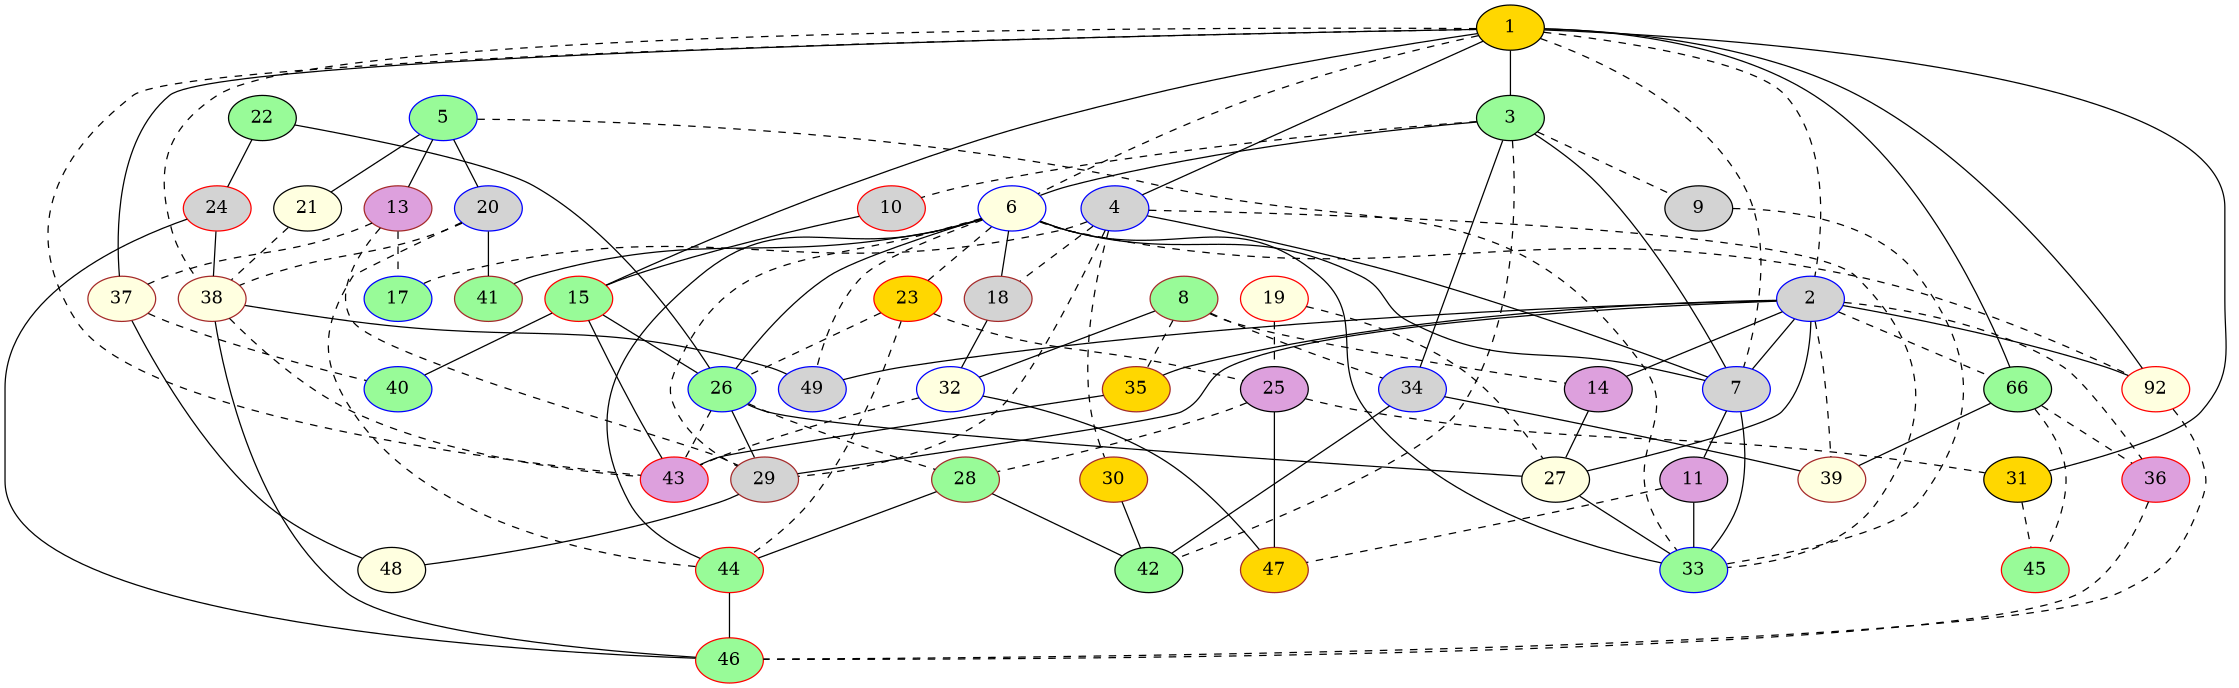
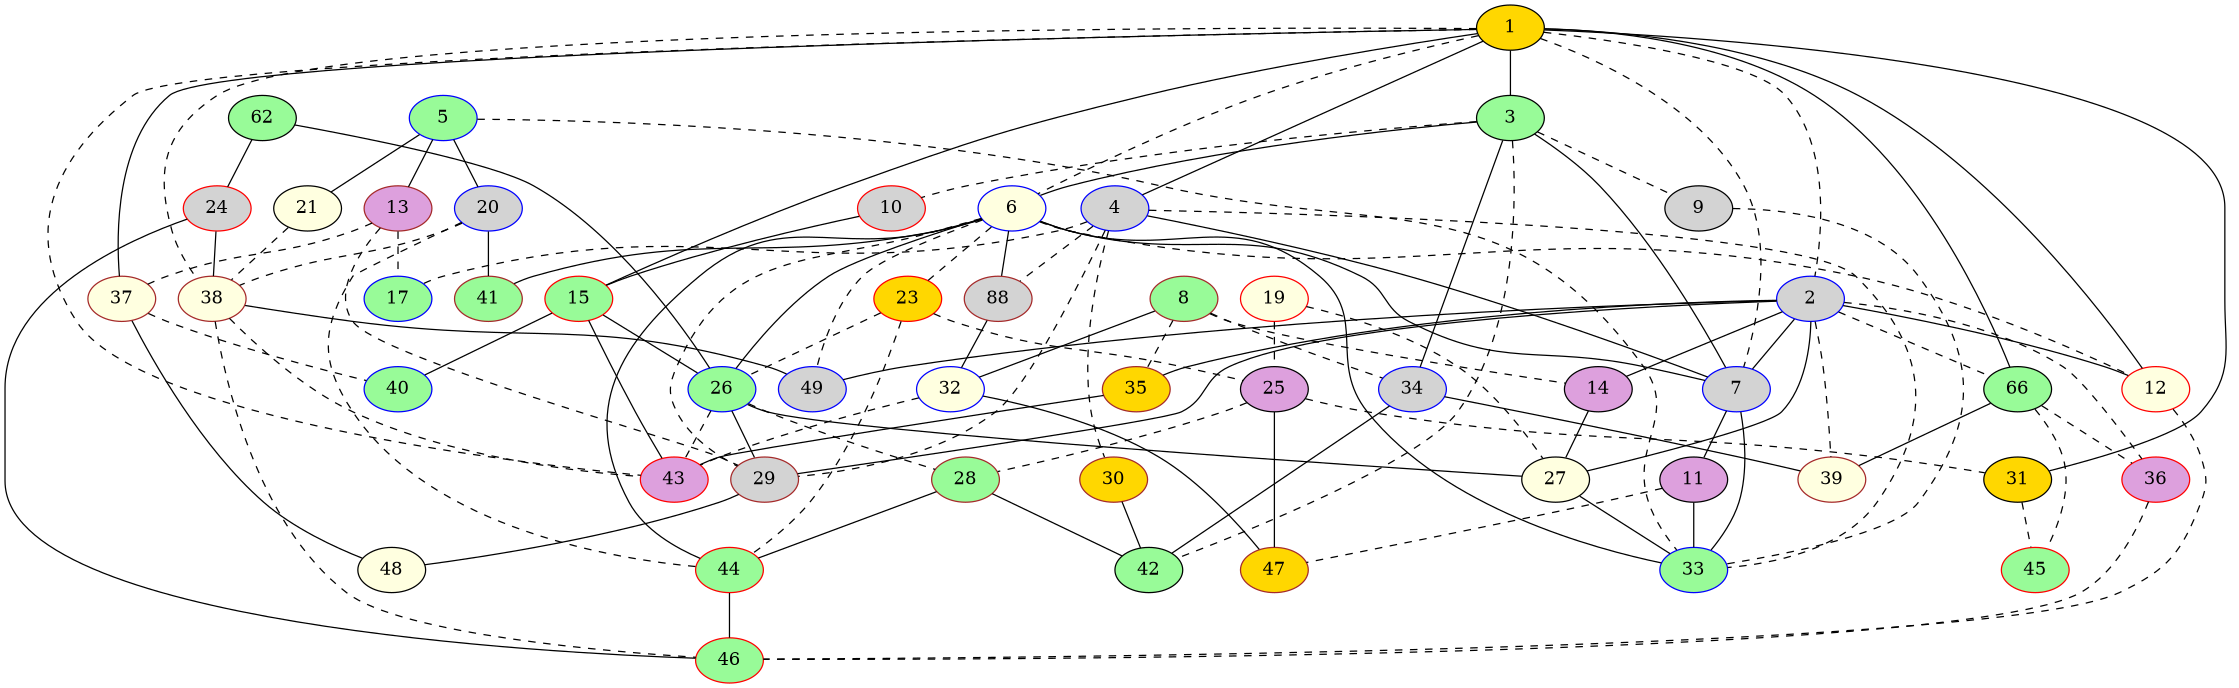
(262, 118) -> (262, 118)
(998, 299) -> (998, 299)
(2156, 389) -> (2156, 389)
(369, 604) -> (369, 604)
